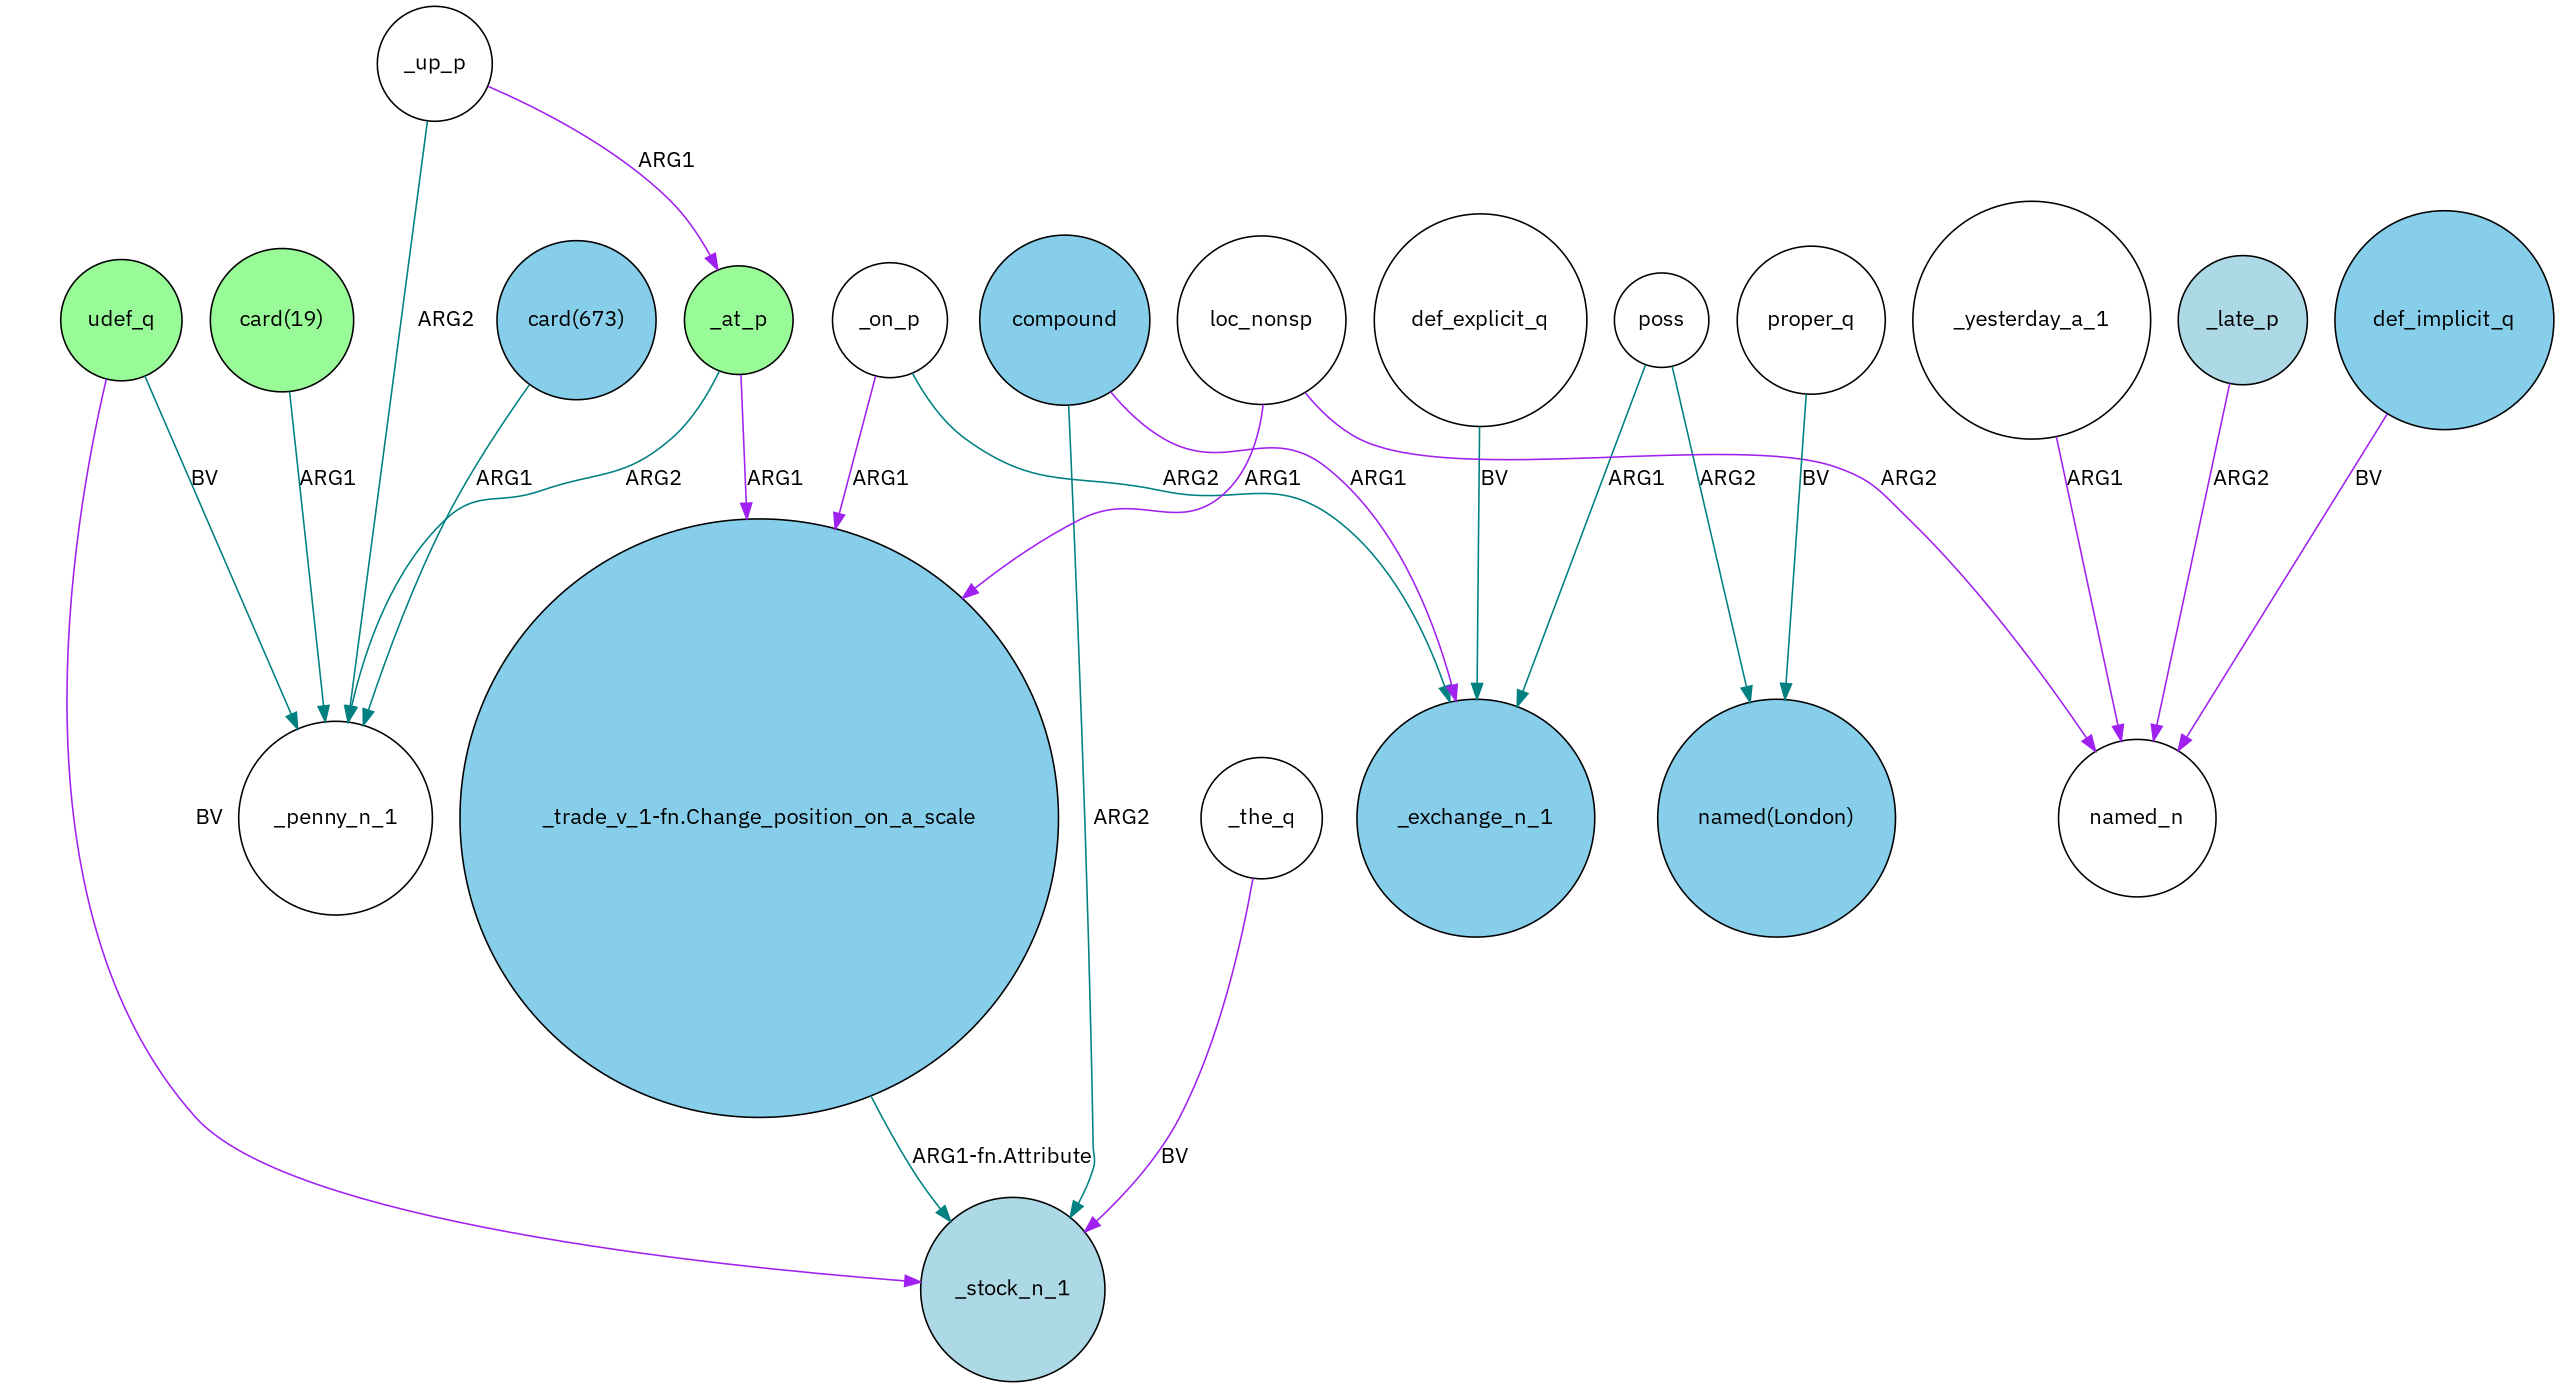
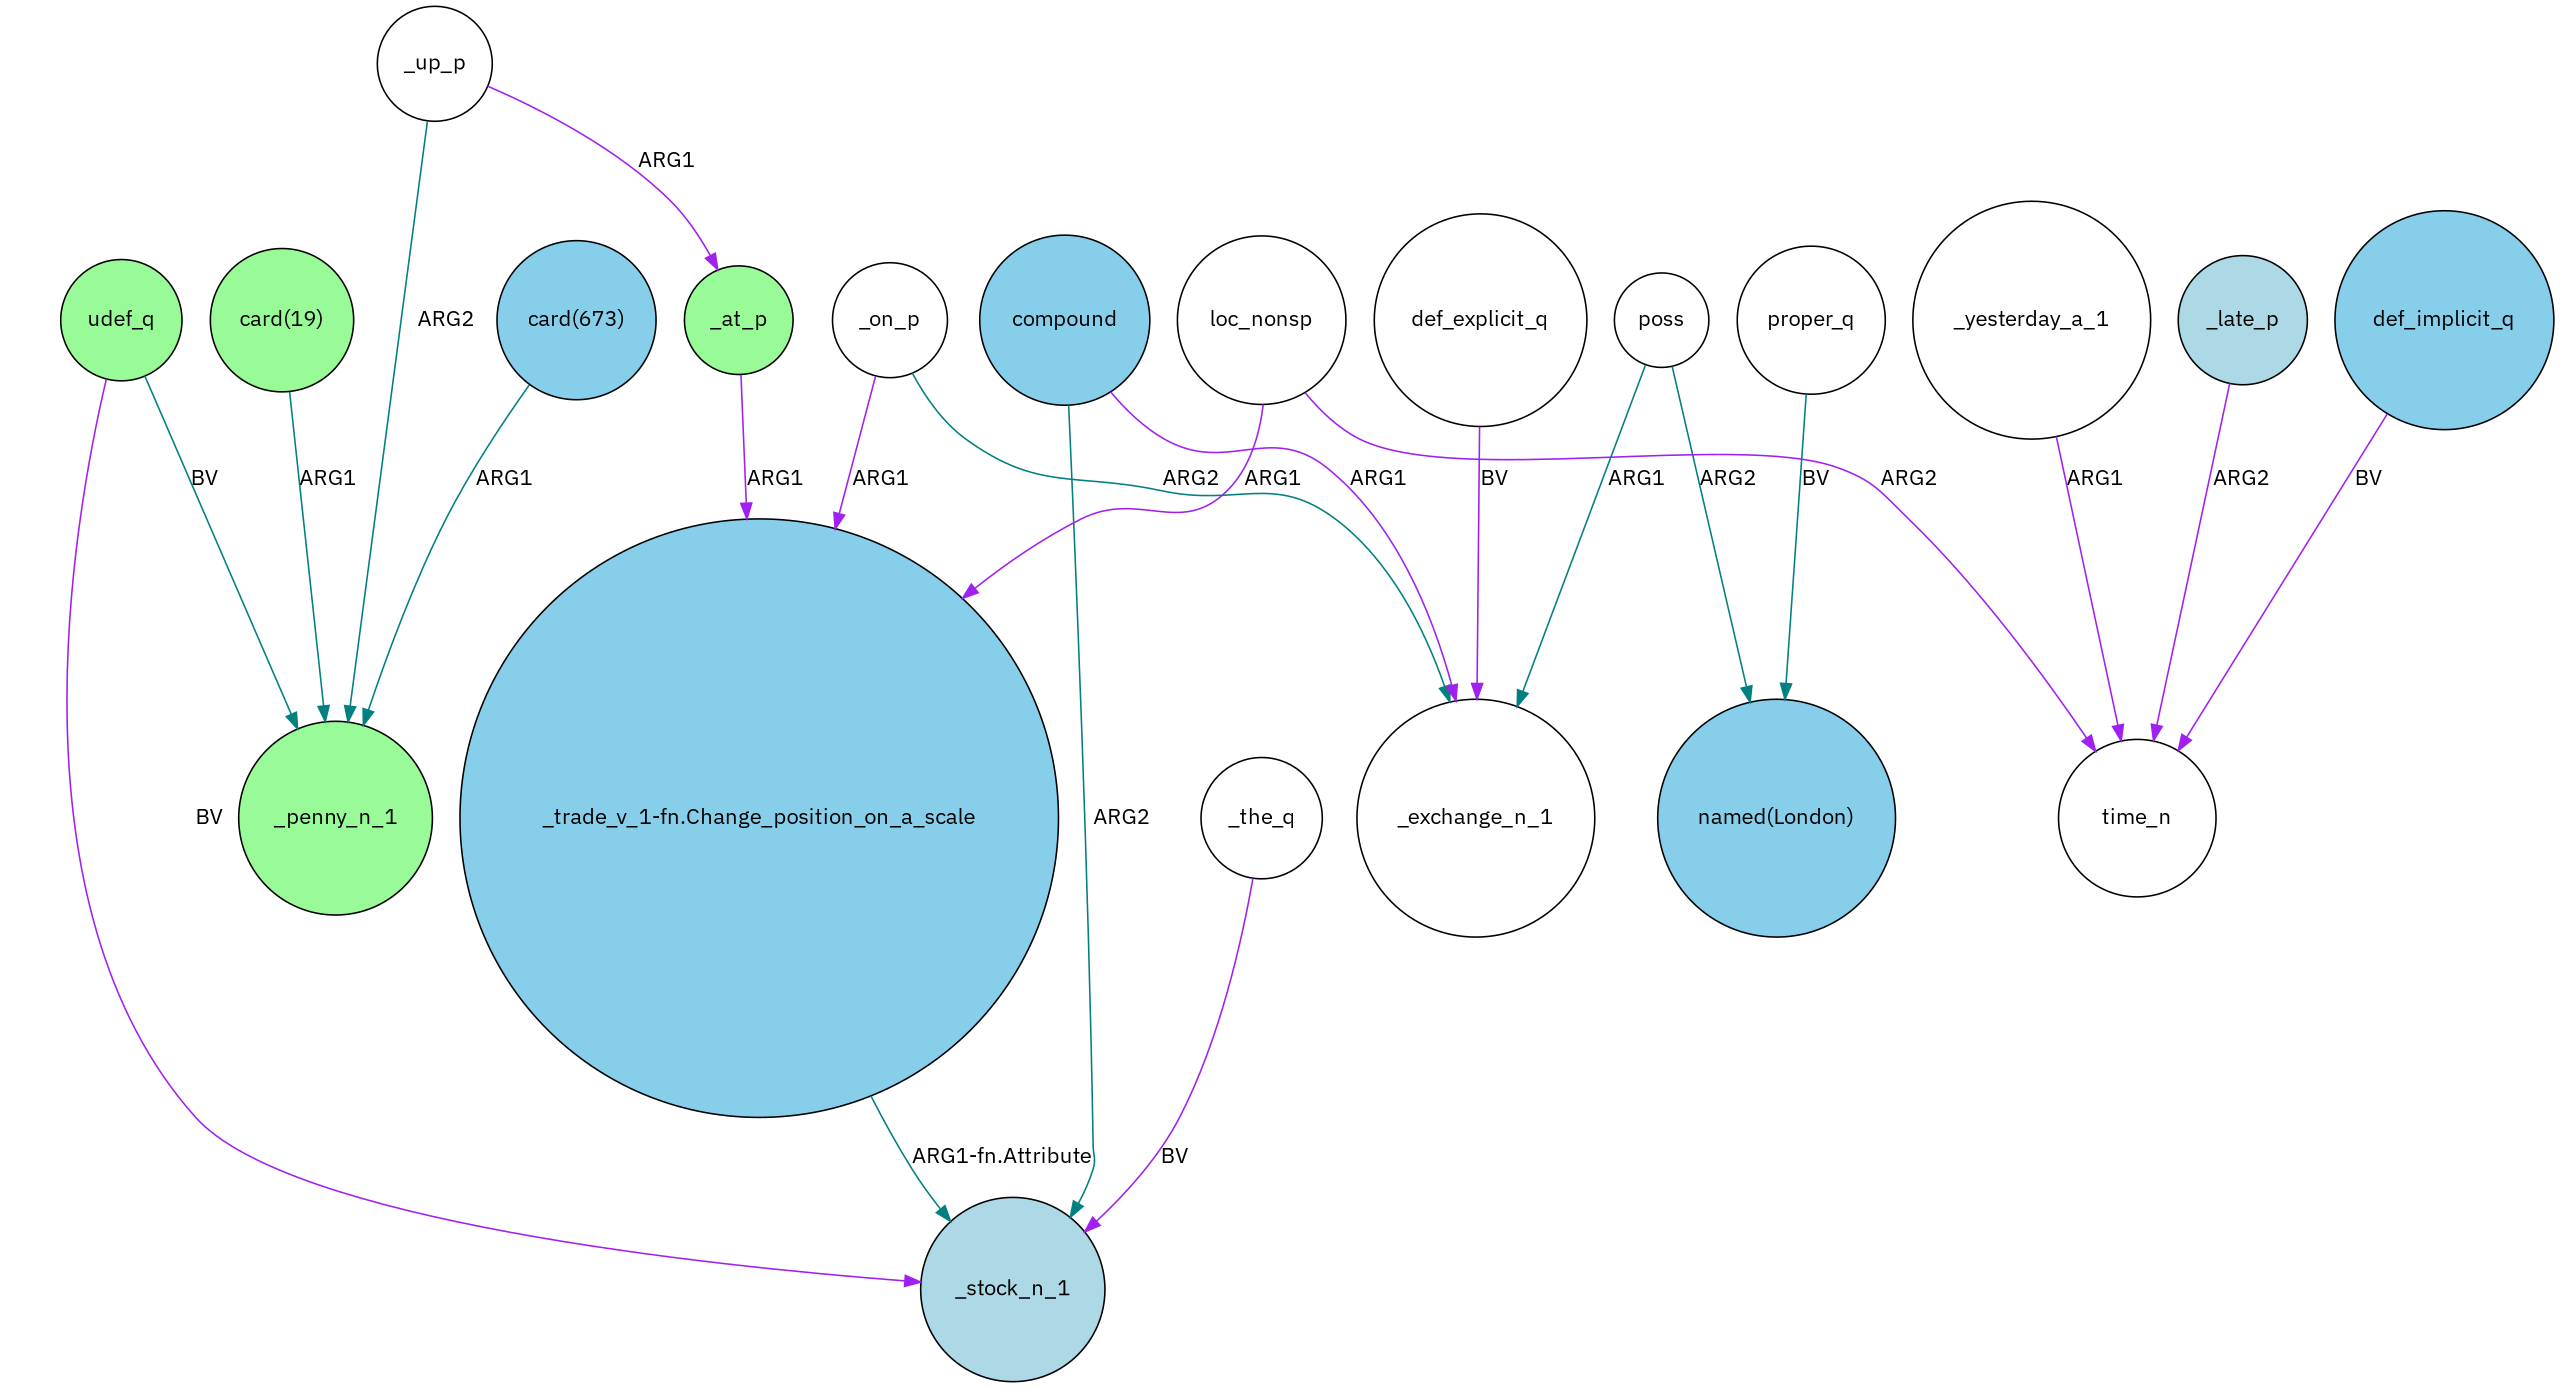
(498, 499) -> none
(1478, 555) -> (1478, 555)
(336, 818) -> (336, 818)
(1476, 818) -> (1476, 818)
(2137, 818) -> (2137, 818)
